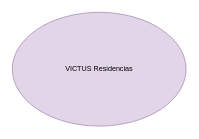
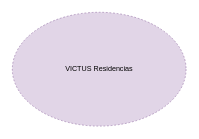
(99, 69) -> (99, 69)
